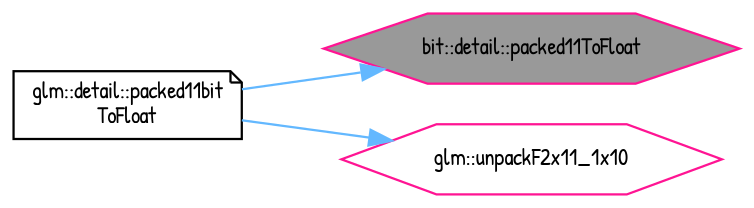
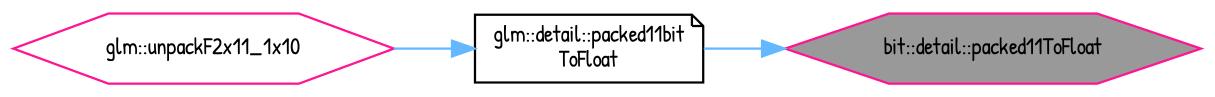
(306, 129) -> (423, 49)
